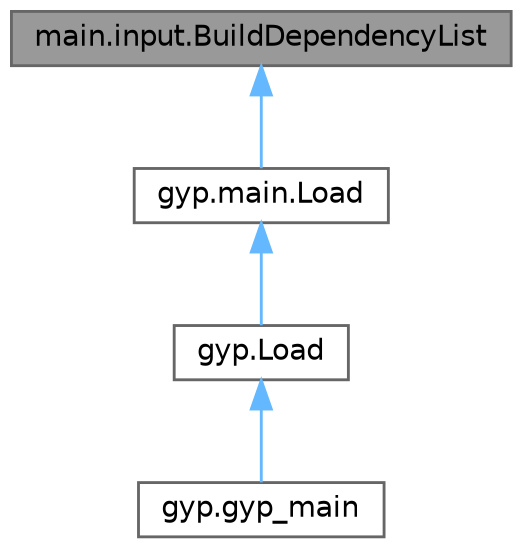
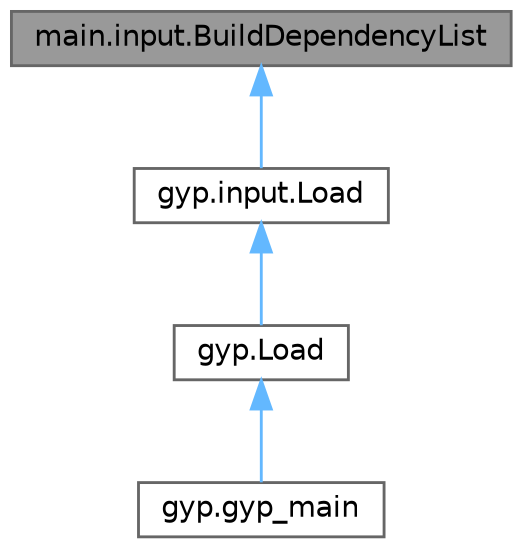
(261, 196) -> (261, 196)
